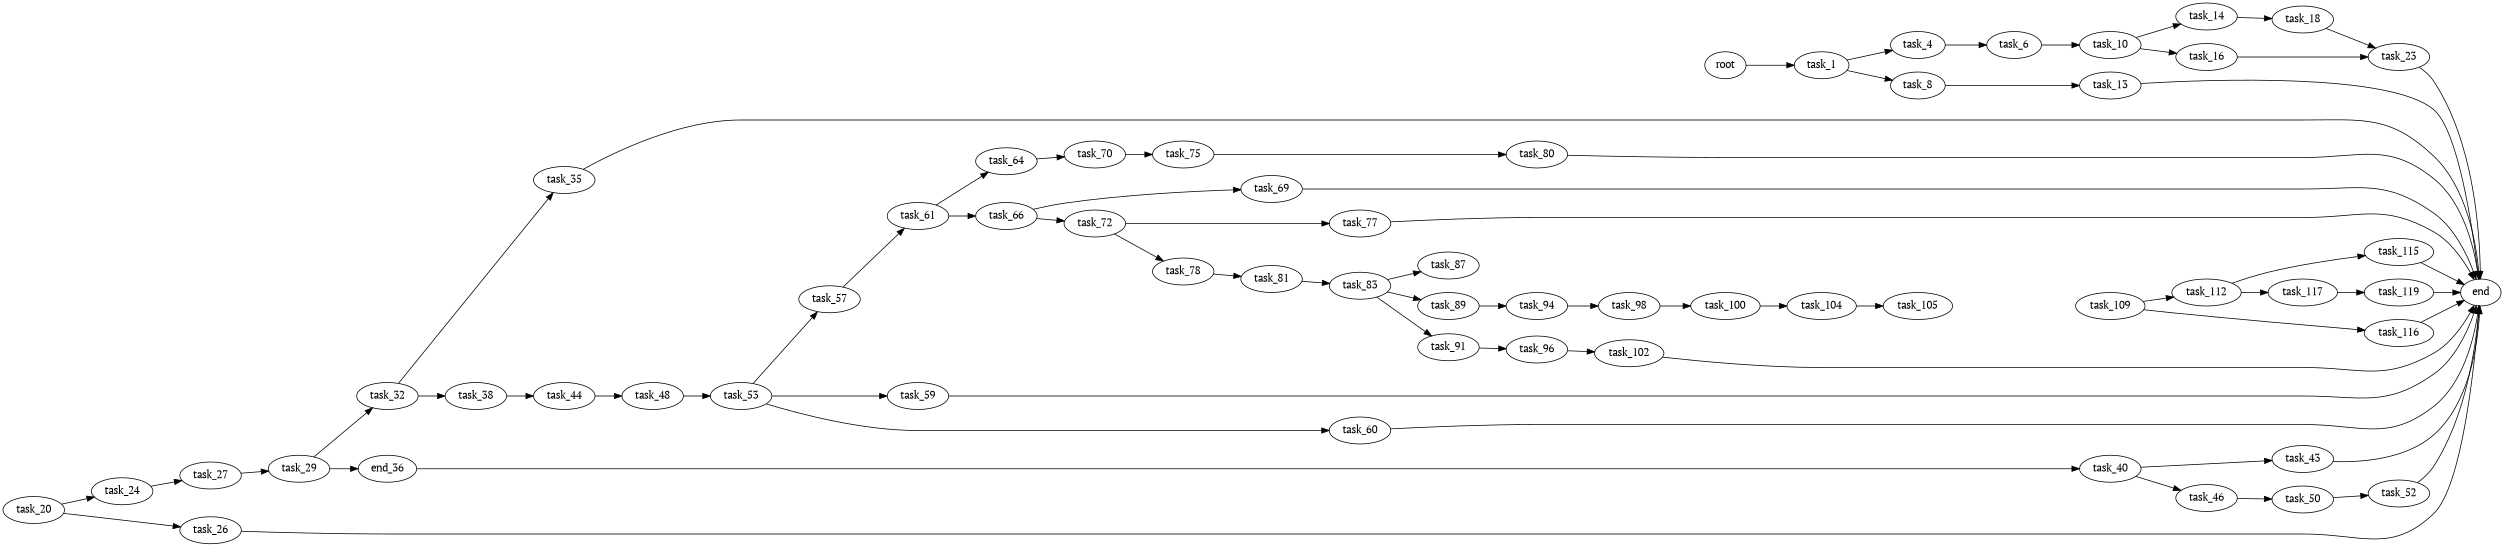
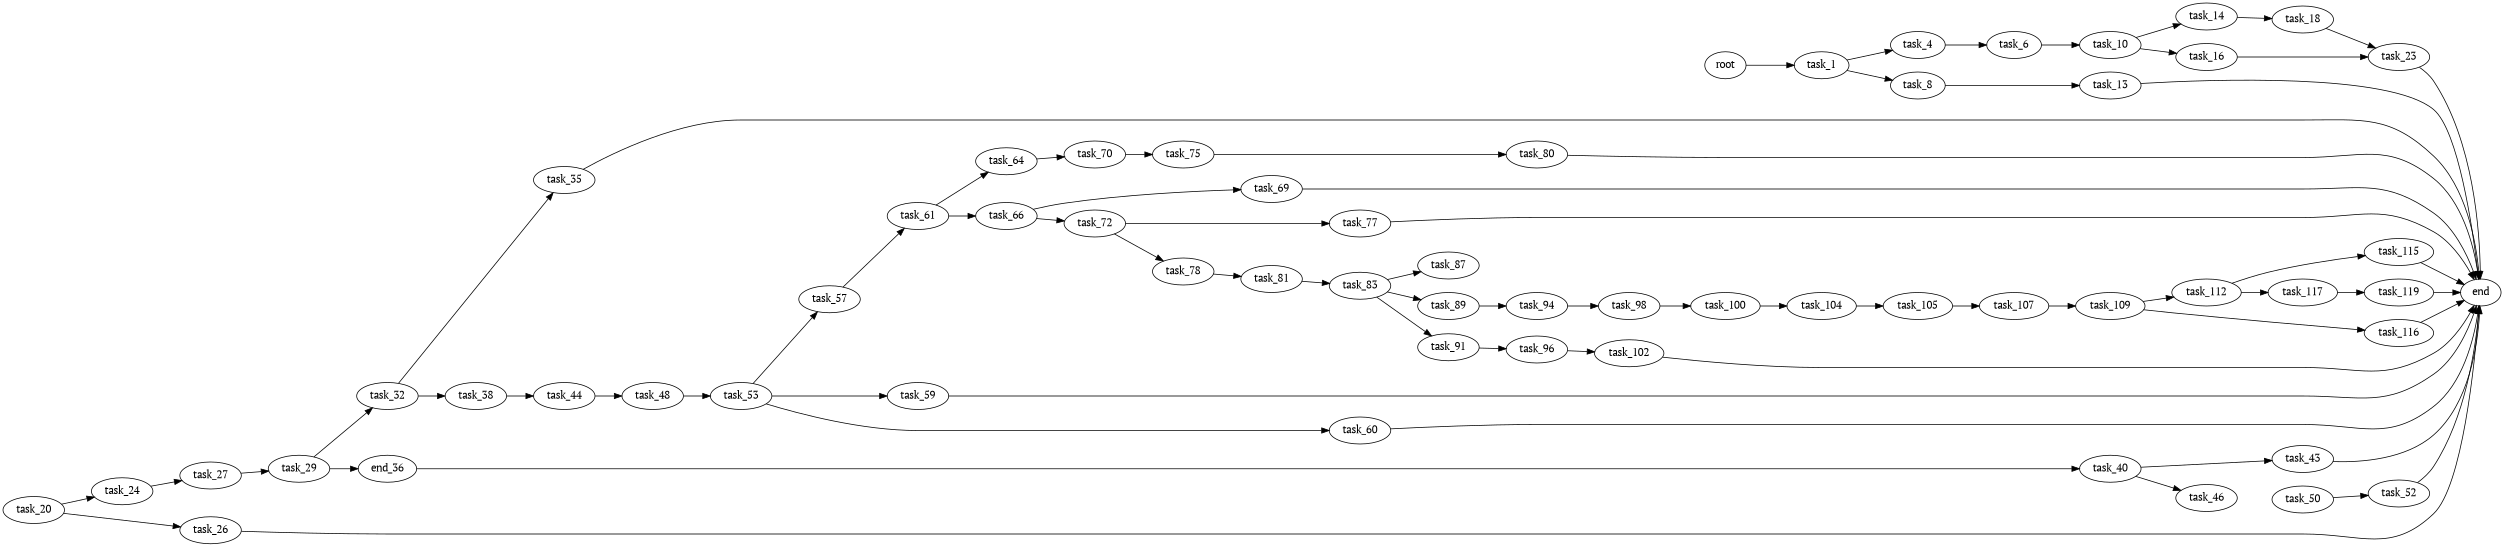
none -> (2014, 306)
(2251, 499) -> none
